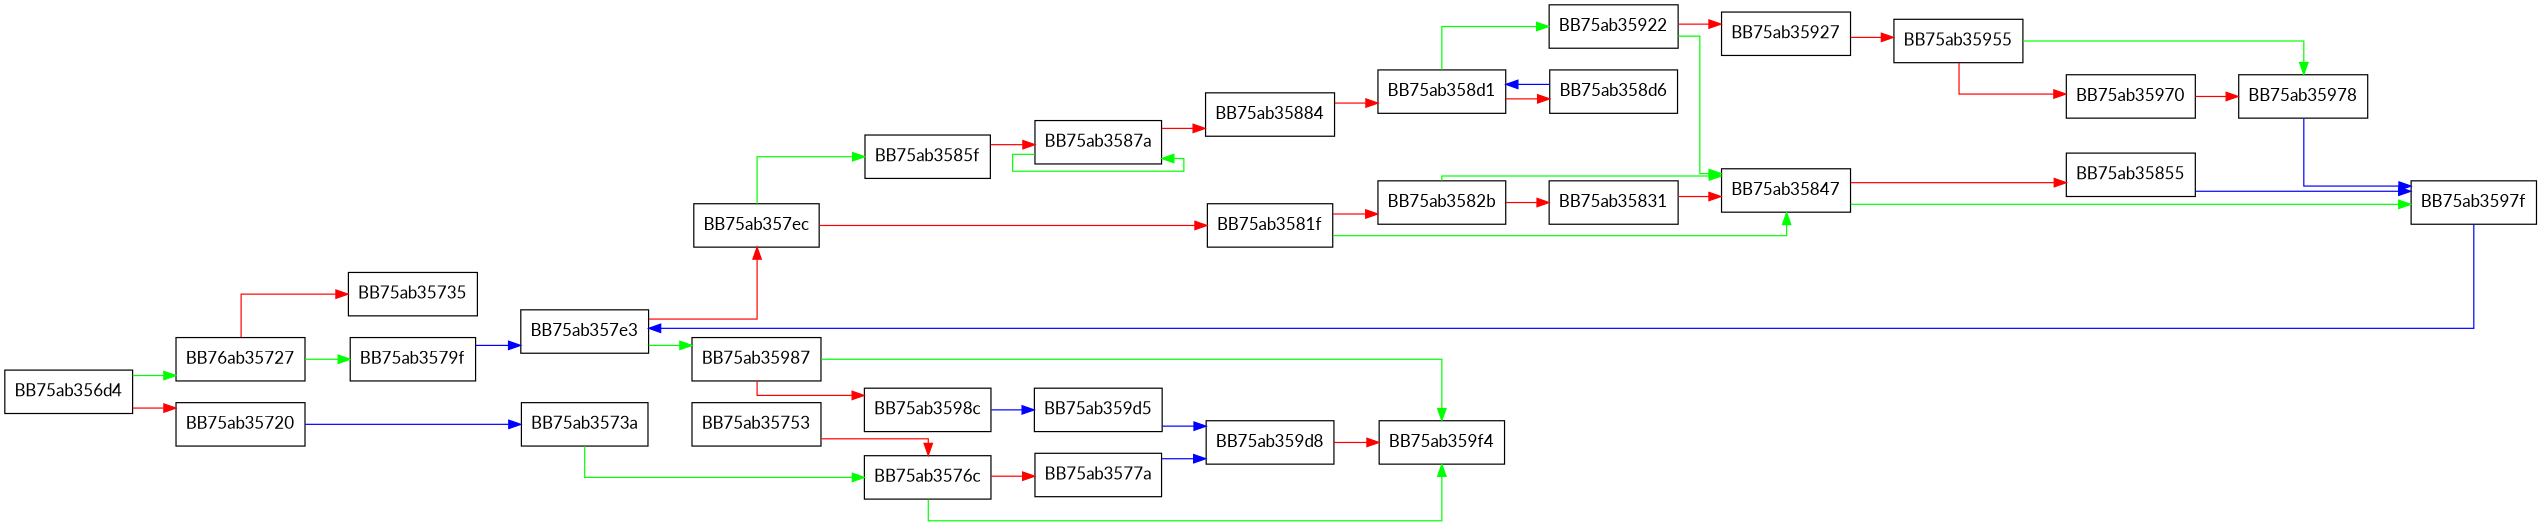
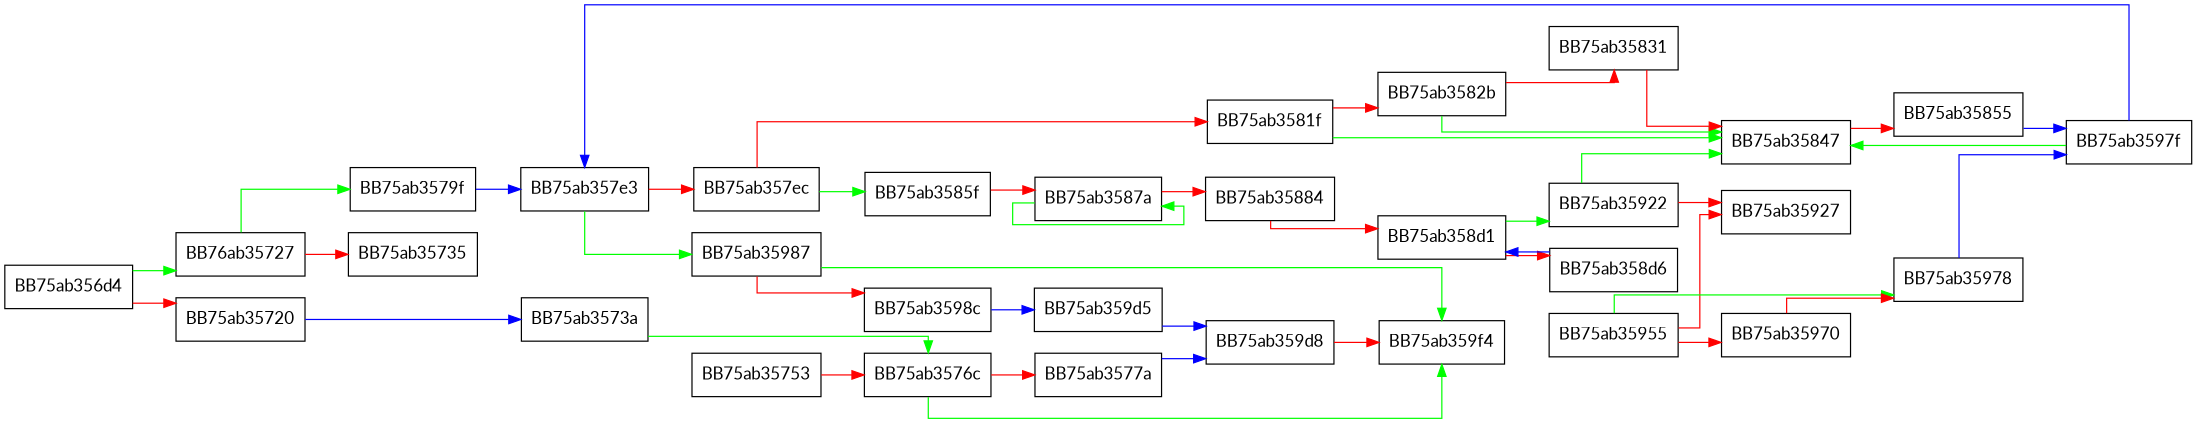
(1866, 37) -> (1700, 277)
(2125, 204) -> (1965, 145)
